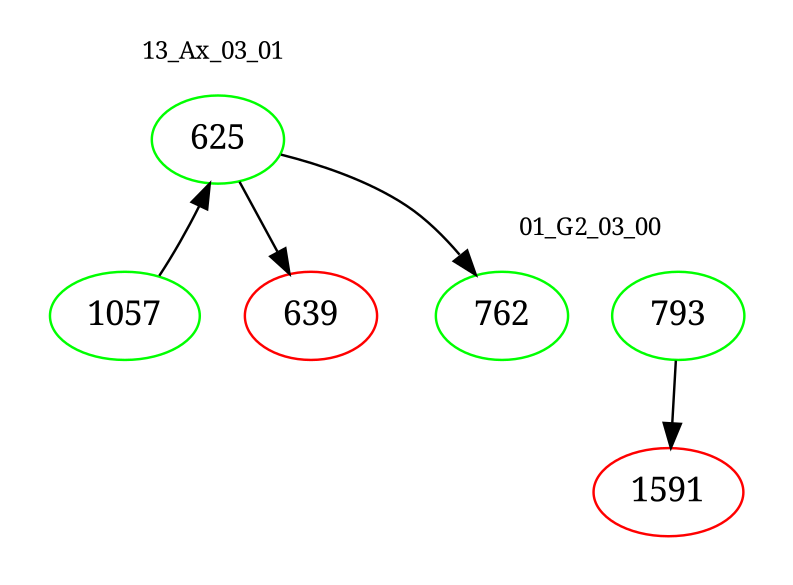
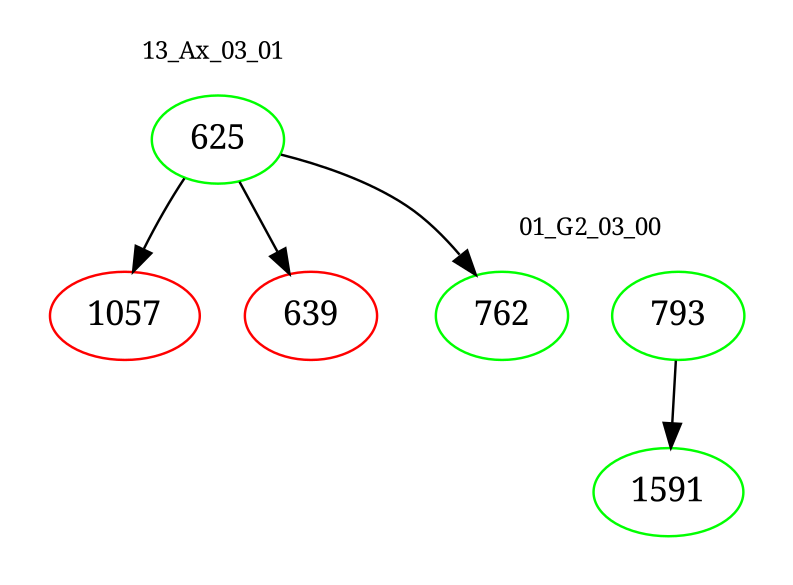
(180, 241) -> (163, 213)
(125, 316) -> (125, 316)
(668, 492) -> (668, 492)
